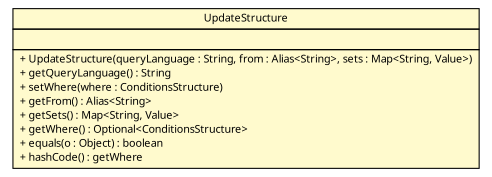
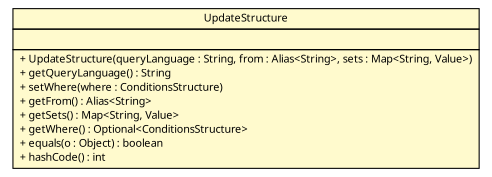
(81, 158) -> (63, 158)
